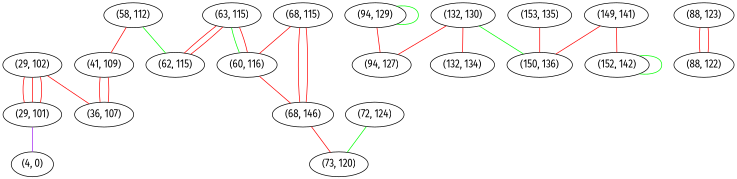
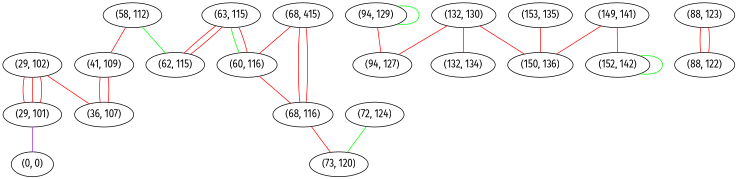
(303, 15) -> (303, 15)
(501, 40) -> (502, 40)
(303, 115) -> (303, 115)
(32, 164) -> (32, 164)
